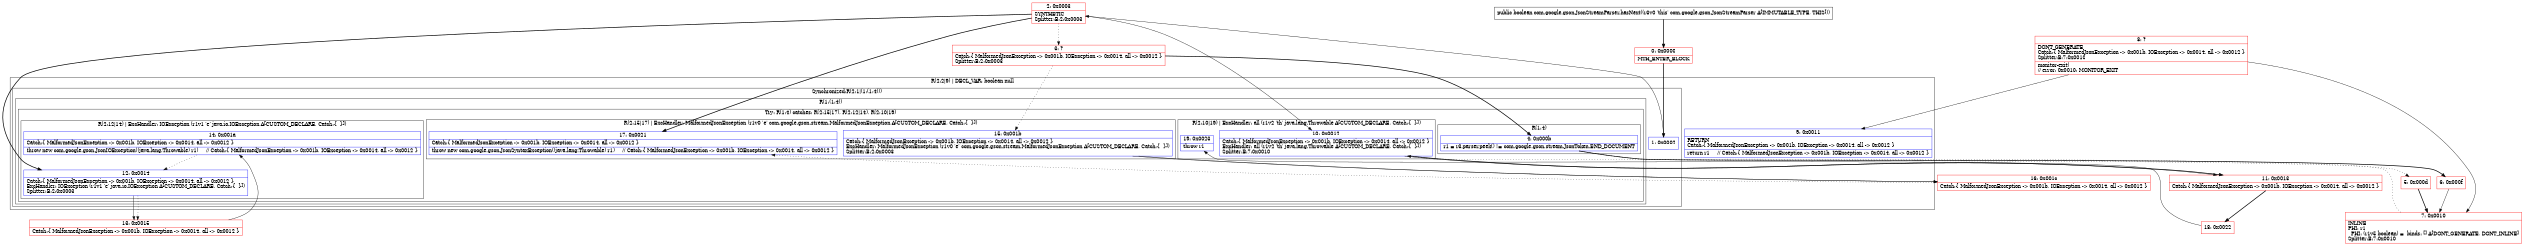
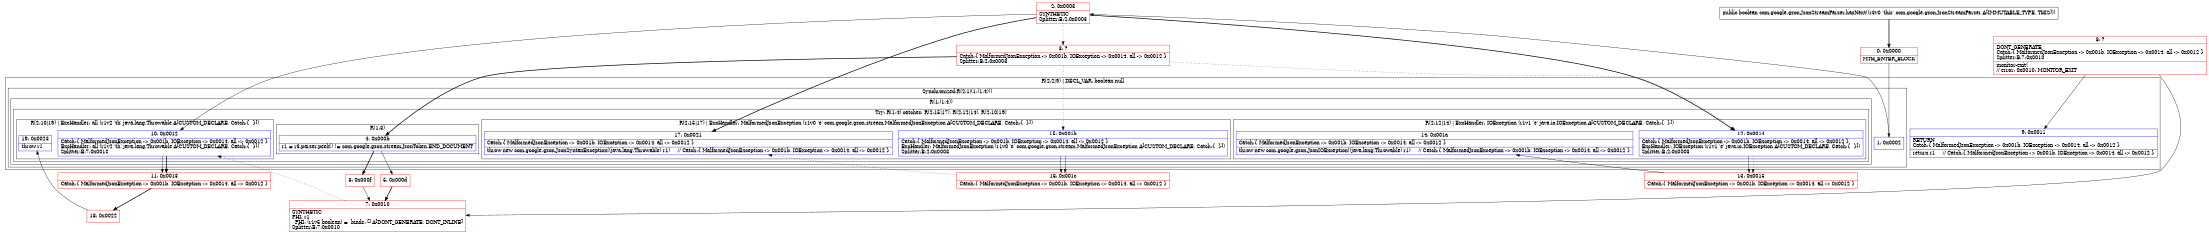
(1664, 98) -> (1889, 98)
(1539, 129) -> (378, 129)
(1993, 161) -> (385, 160)
(182, 162) -> (1457, 75)
(2357, 224) -> (307, 212)
